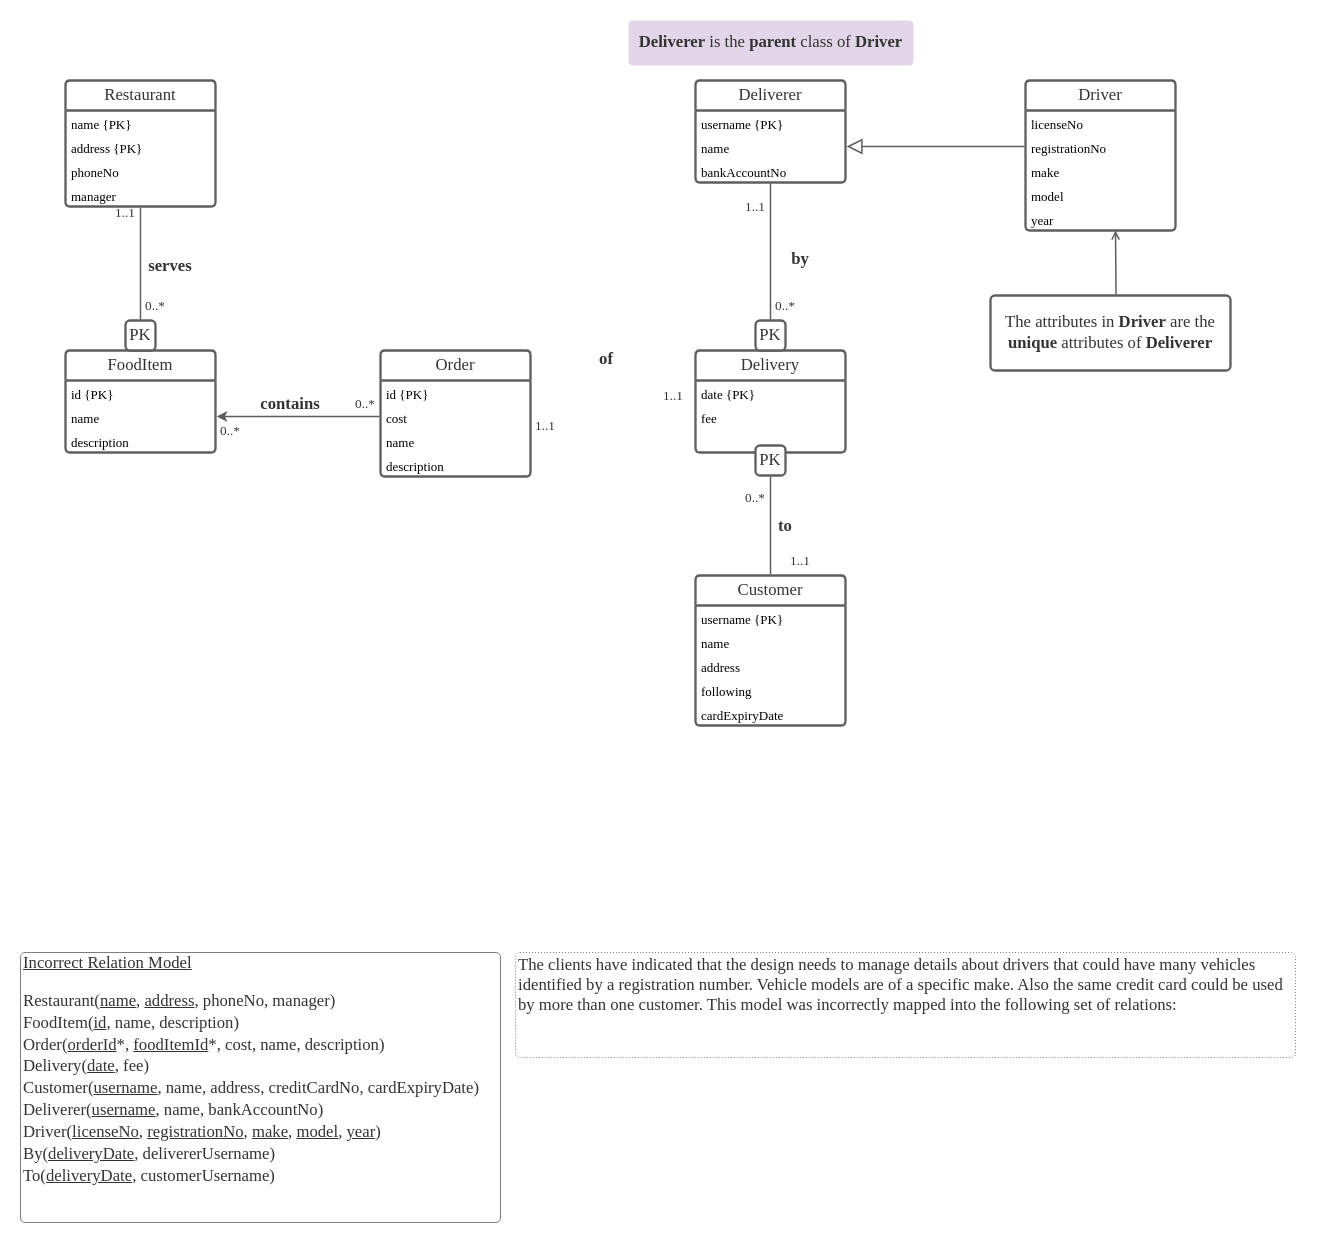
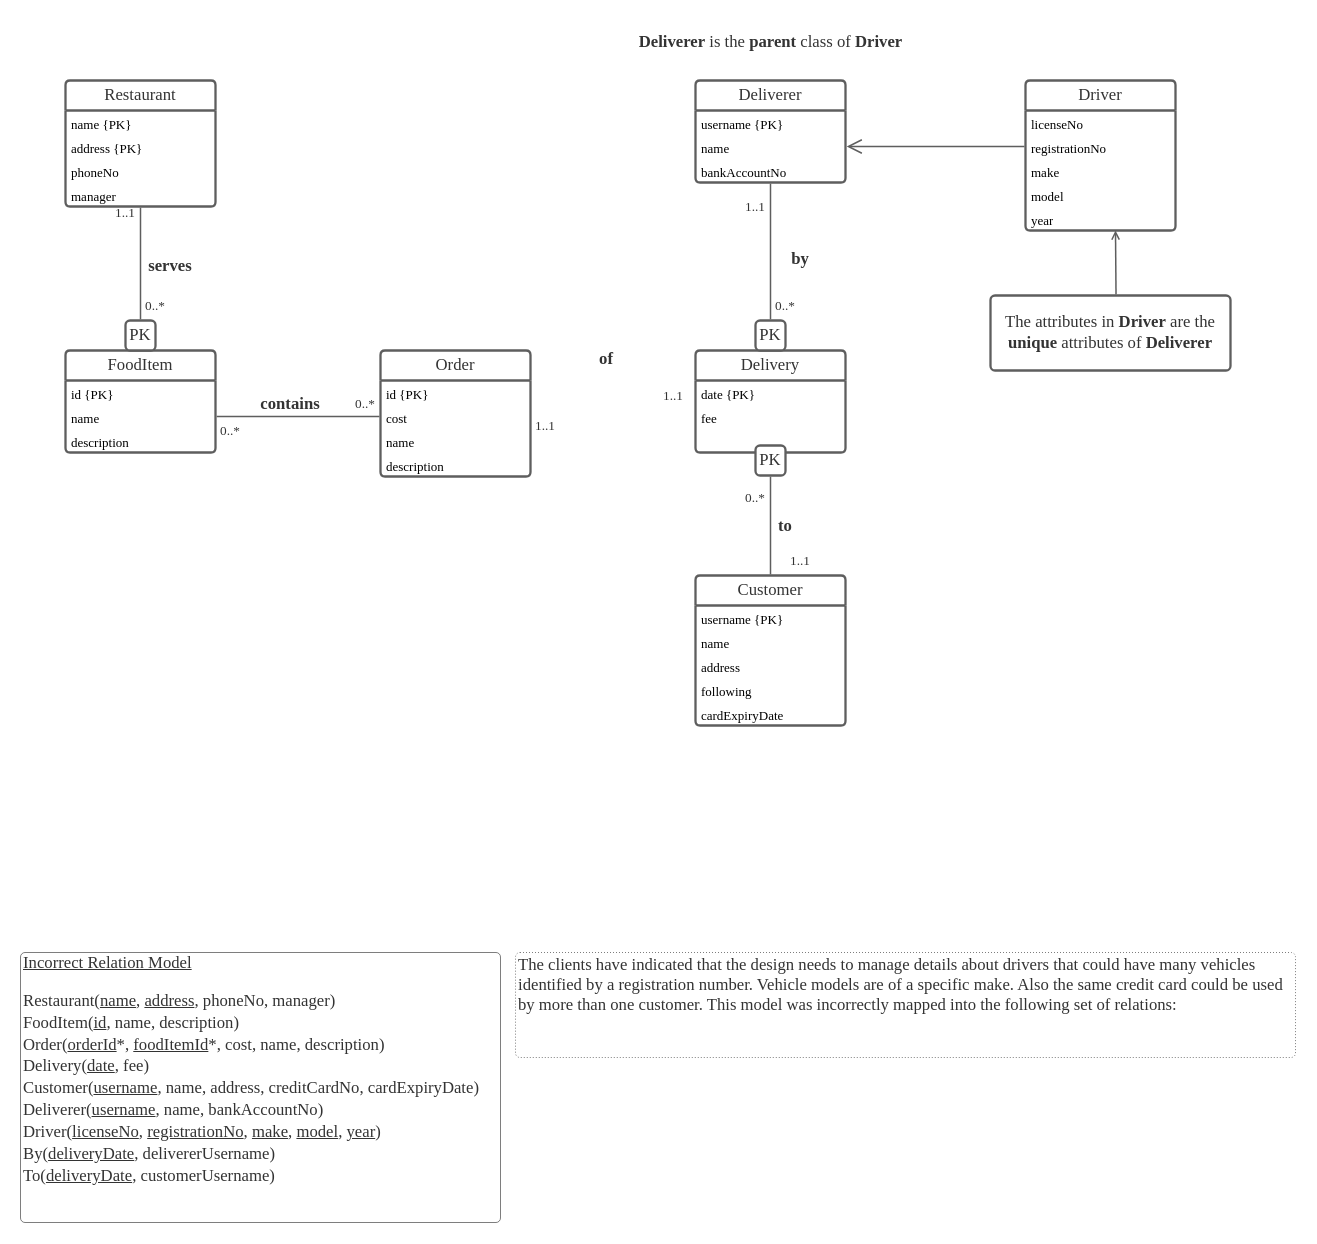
(771, 43) -> (771, 43)
(863, 146) -> (857, 146)
(226, 417) -> (222, 416)
